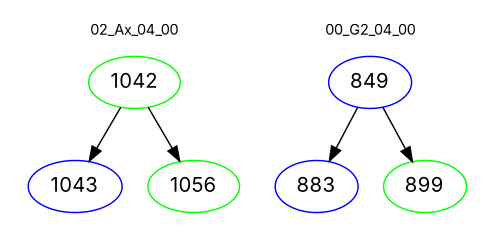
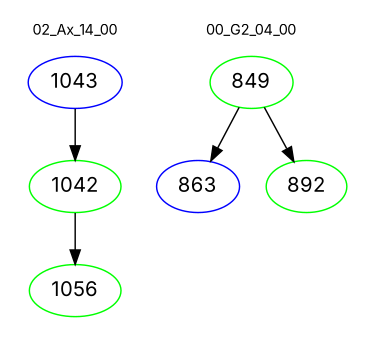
(134, 31) -> (75, 31)
(370, 82) -> (252, 82)
(109, 128) -> (75, 127)
(317, 187) -> (198, 187)
(425, 187) -> (307, 187)
